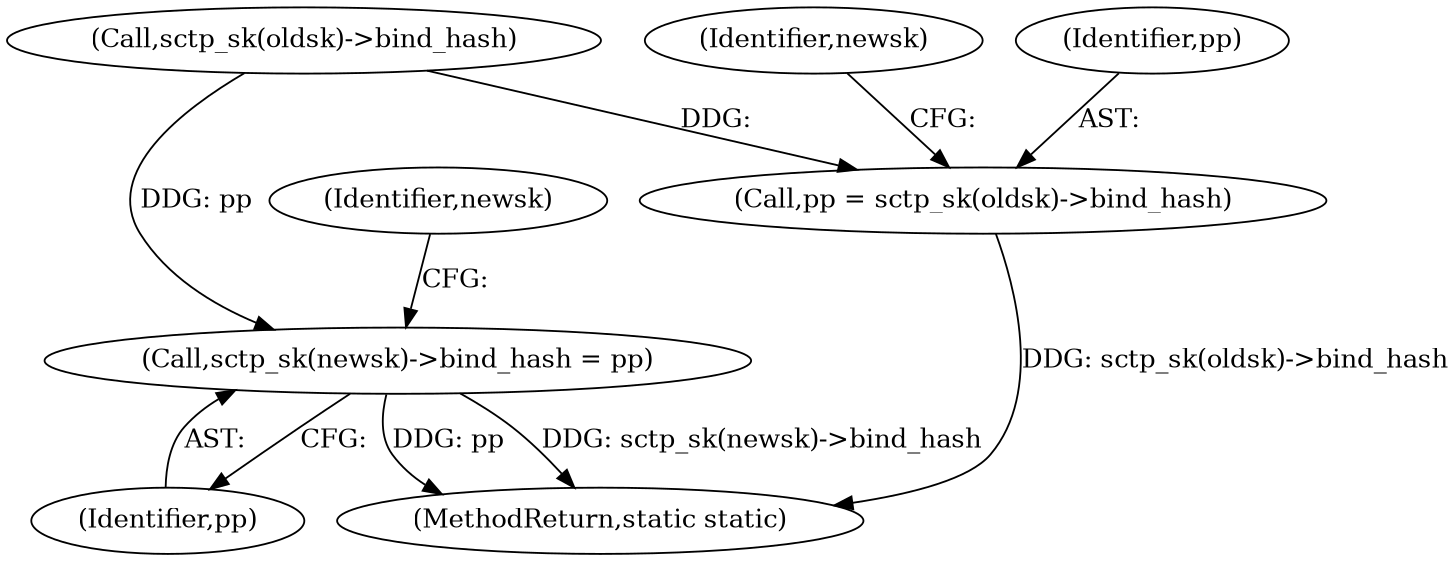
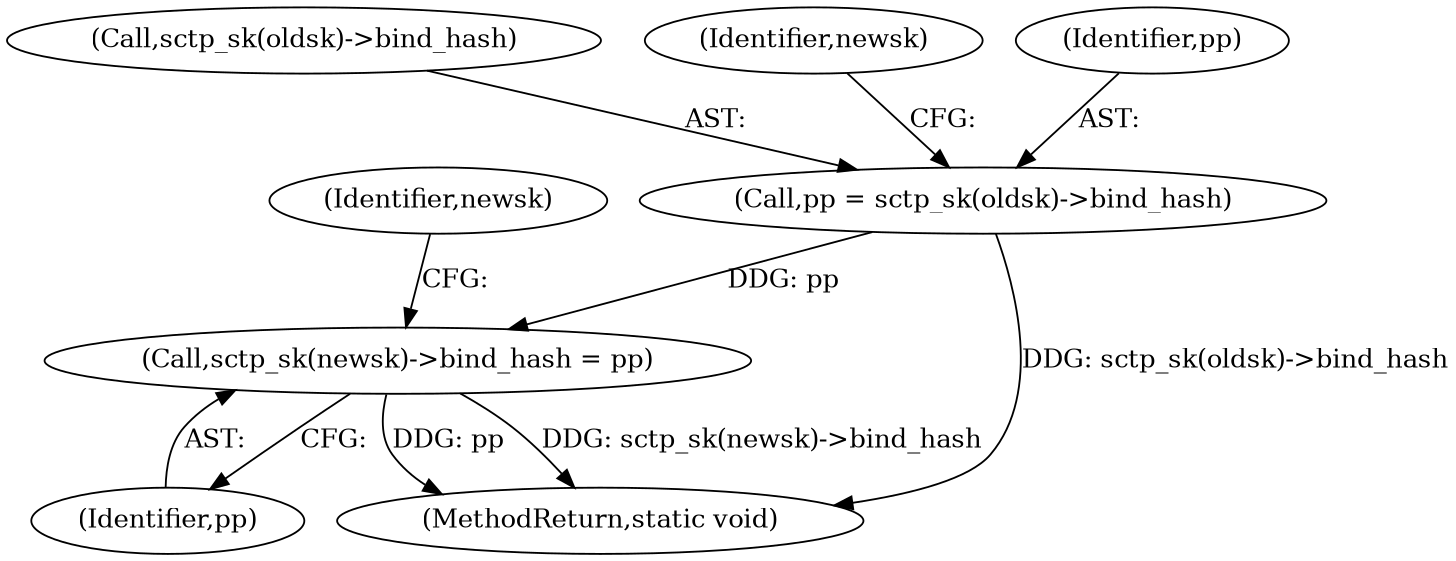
(720, 121) -> (720, 121)
(131, 204) -> (700, 278)
(600, 521) -> (600, 521)
